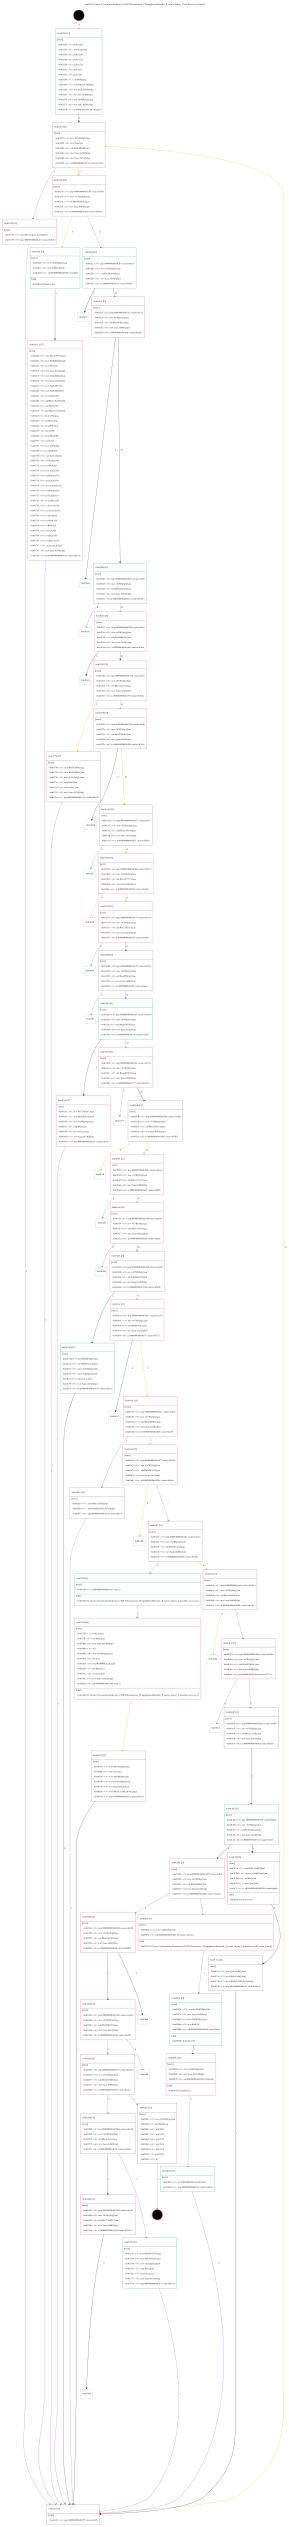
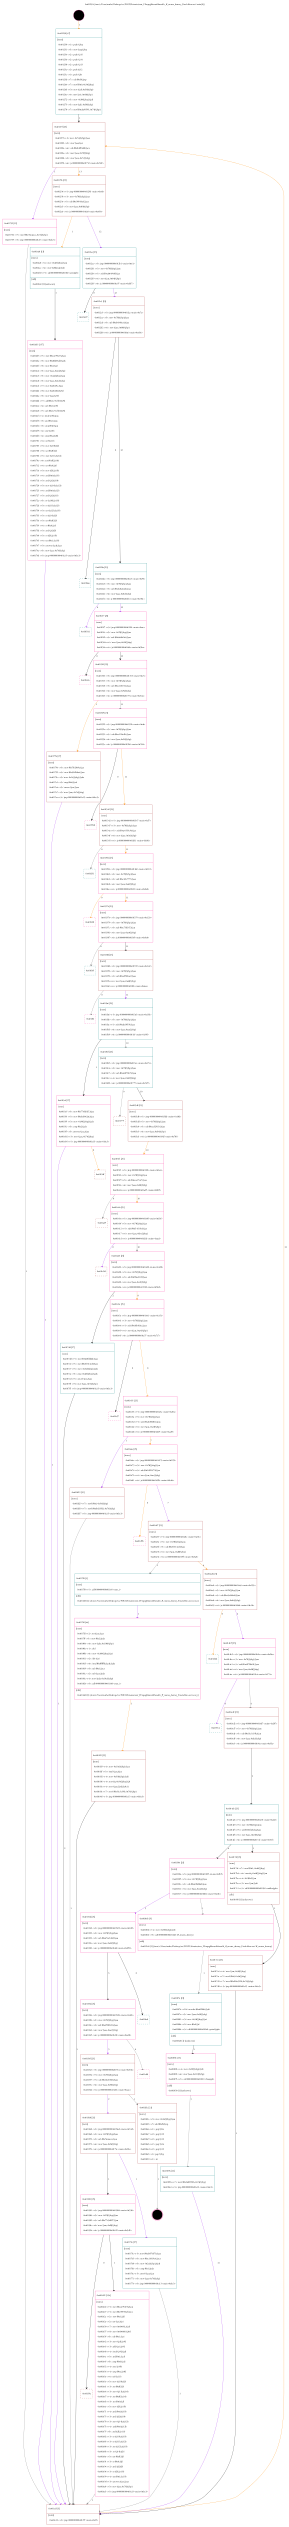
(126, 1067) -> (126, 1067)
(114, 1151) -> (95, 1158)
none -> (122, 2393)
